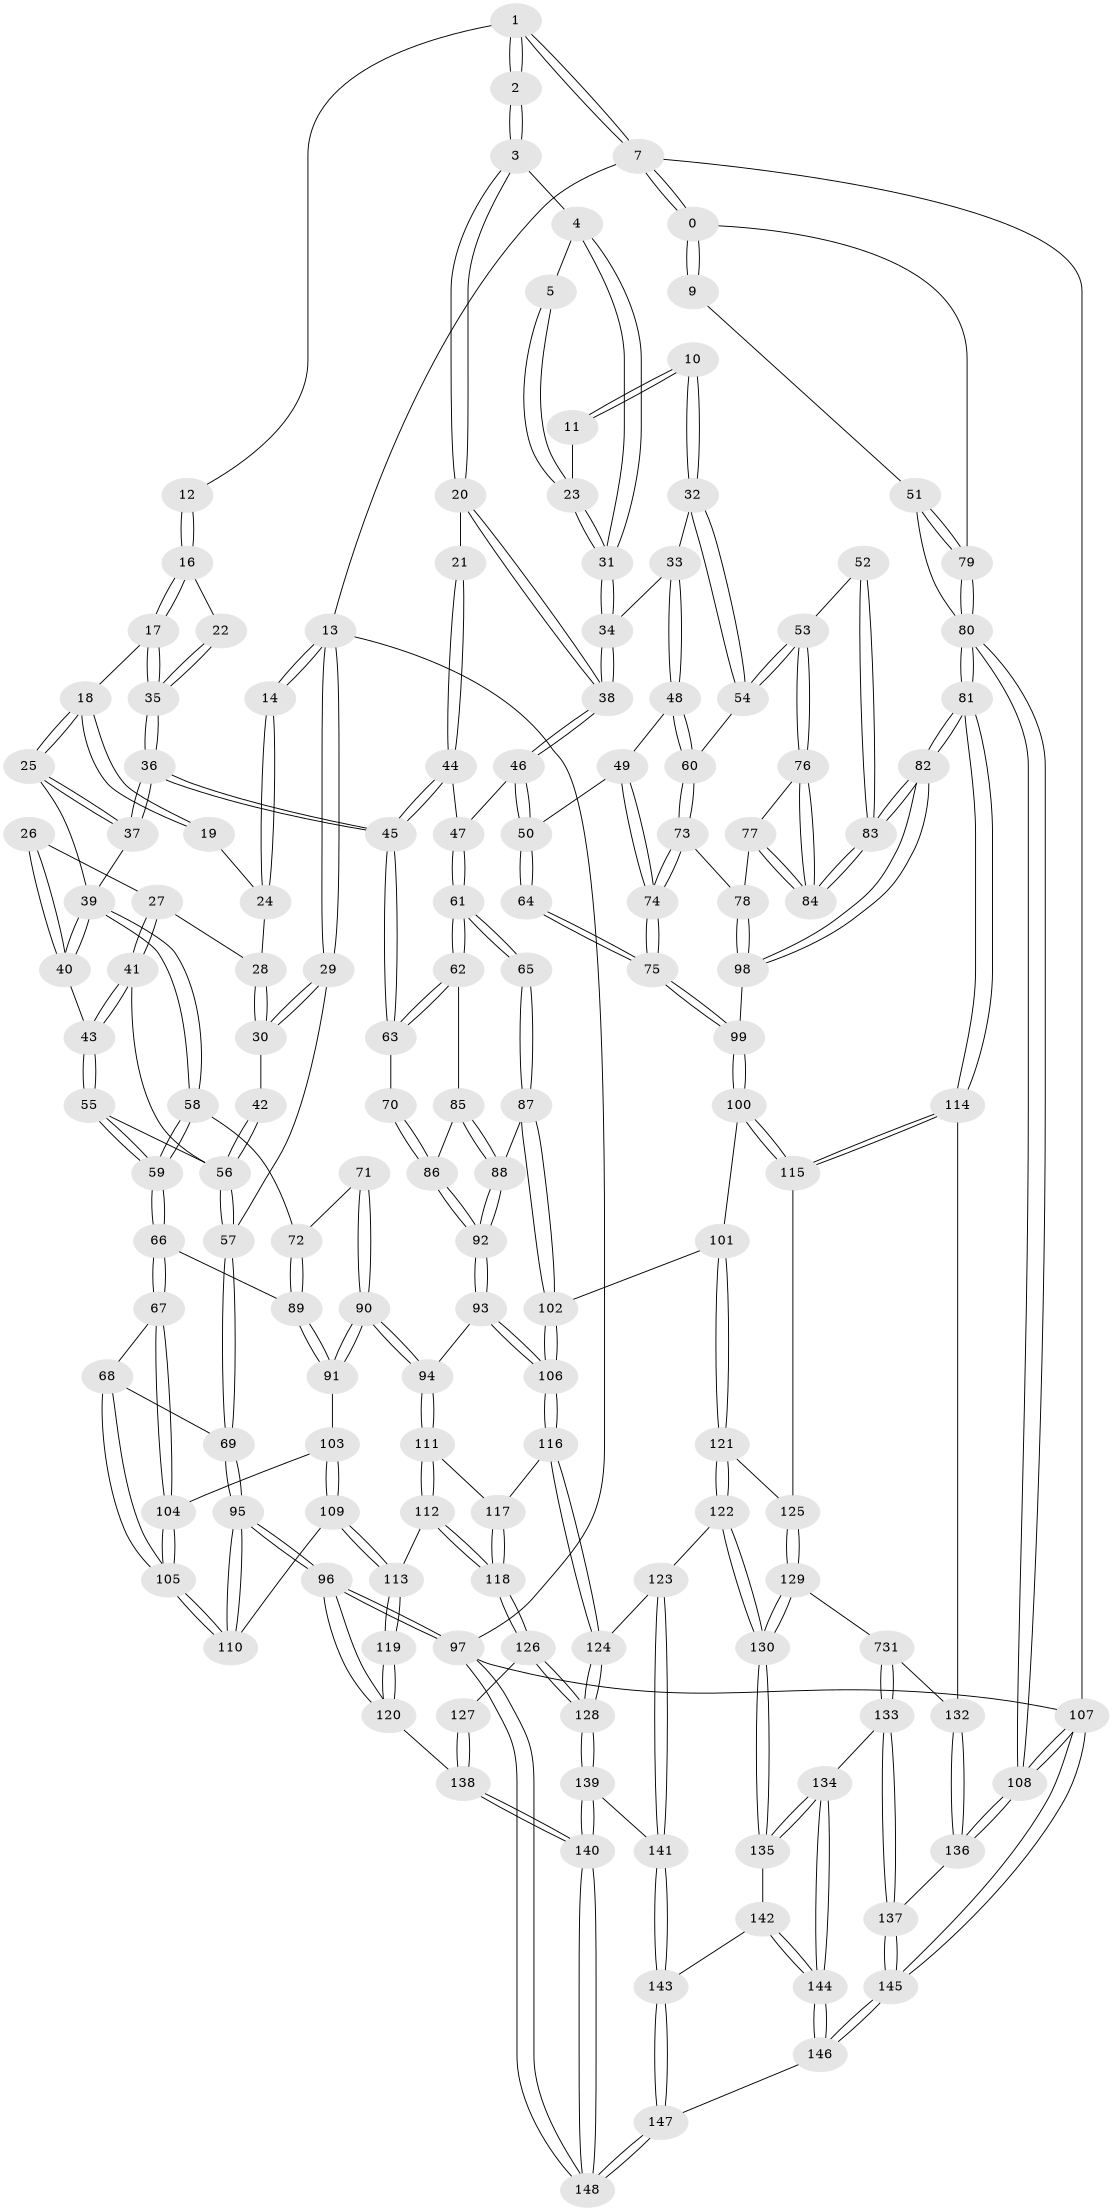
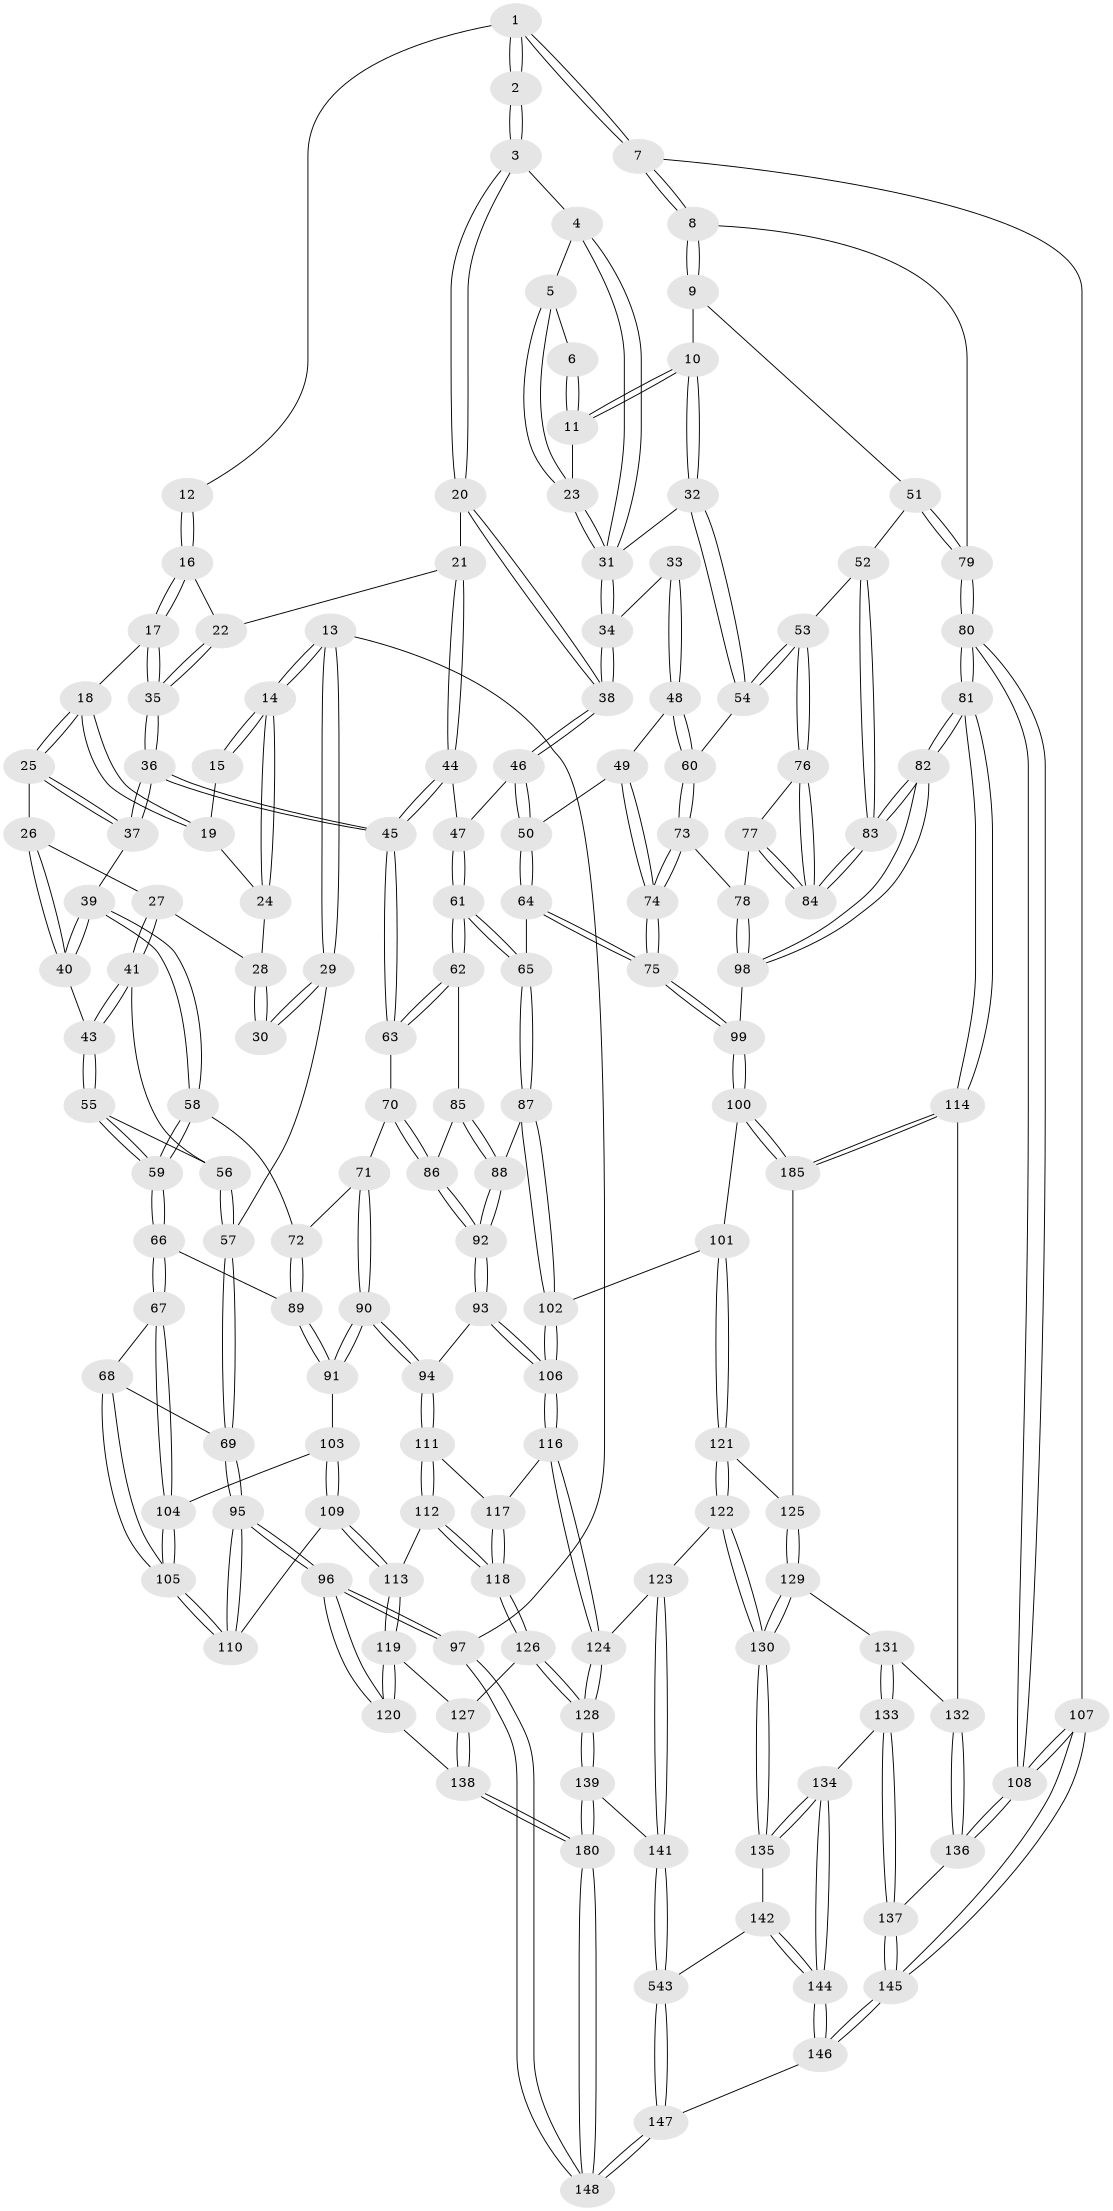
(693, 224) -> (693, 224)
none -> (693, 326)
none -> (573, 360)
(435, 361) -> none
(684, 529) -> (650, 529)
(928, 567) -> (889, 529)
none -> (341, 597)
none -> (218, 767)
(69, 831) -> (29, 801)
none -> (526, 936)
(261, 1106) -> none
none -> (378, 1139)
(793, 1173) -> (793, 1173)
(887, 1648) -> (887, 1648)
none -> (426, 1682)
(751, 1692) -> none
(588, 1851) -> (588, 1851)
(661, 1987) -> (661, 1987)
